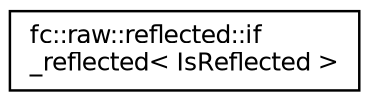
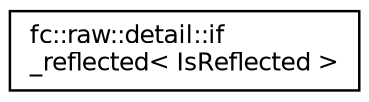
(185, 51) -> (185, 51)
